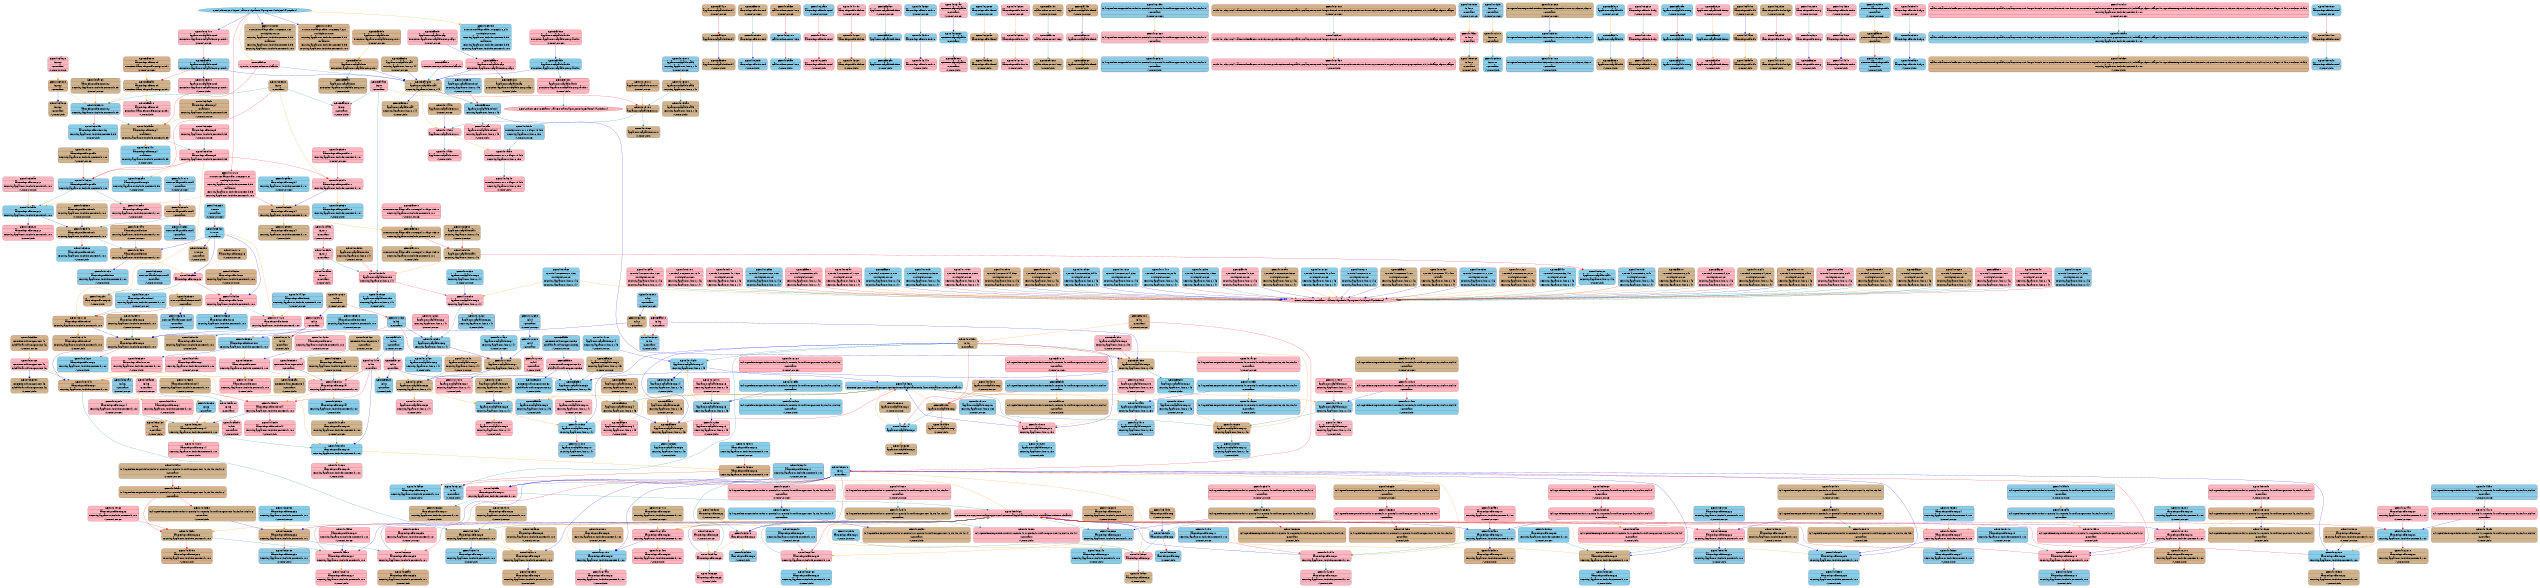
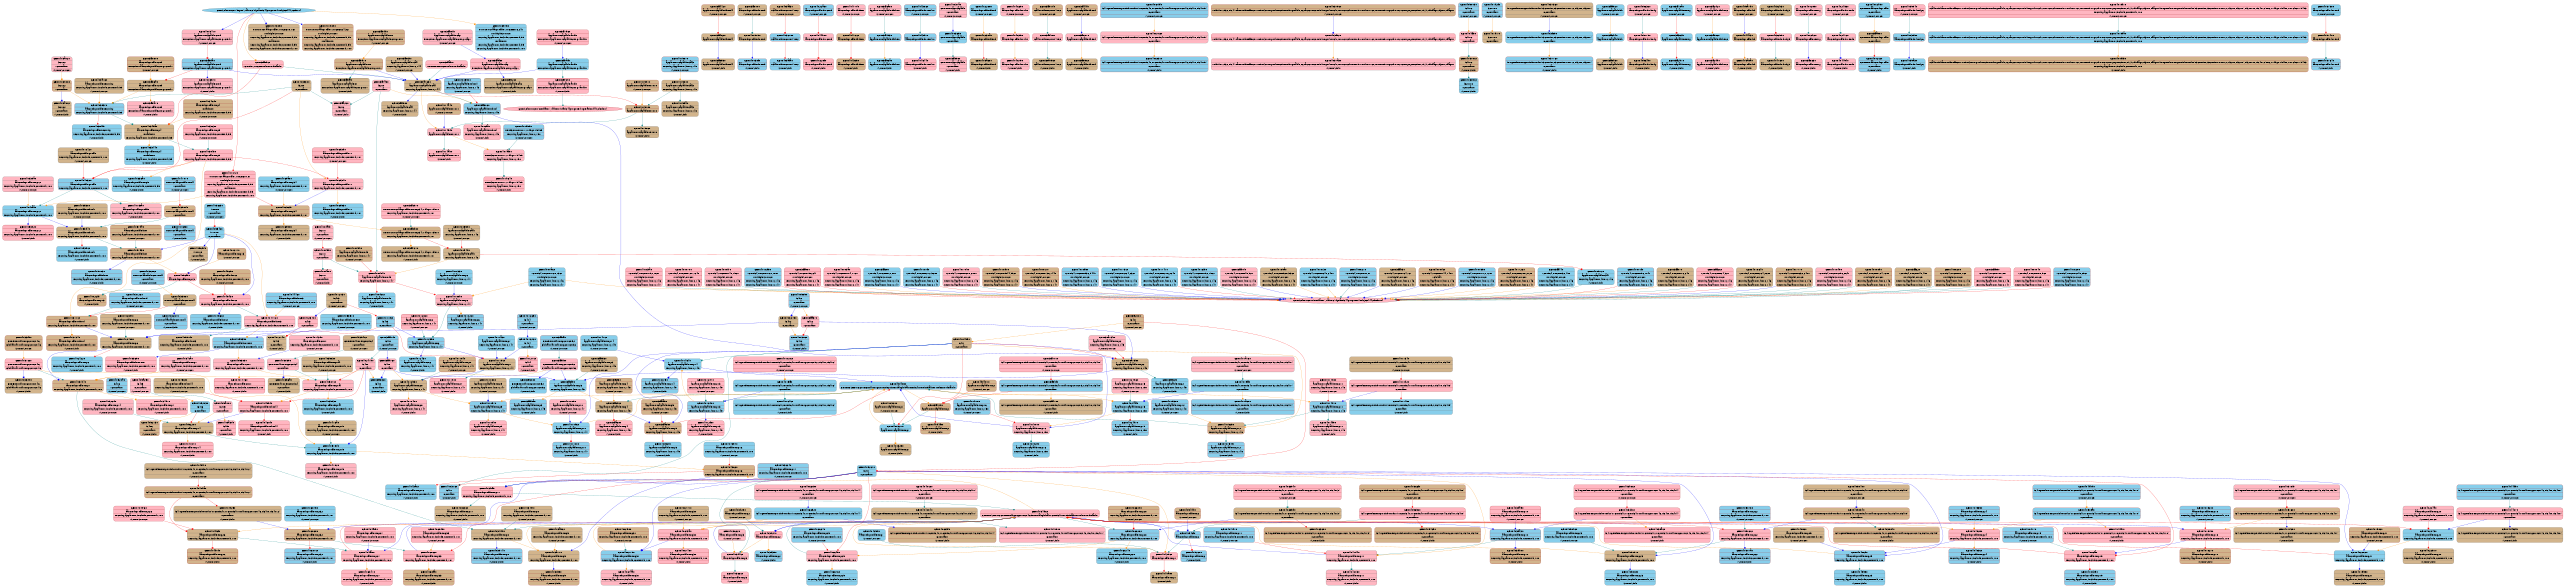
(1334, 24) -> (1333, 24)
(1493, 49) -> (1469, 74)
